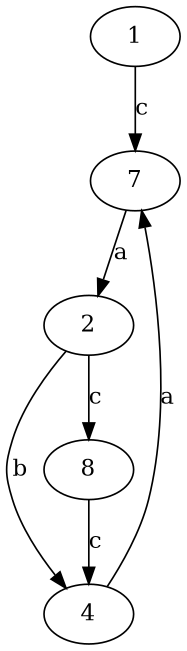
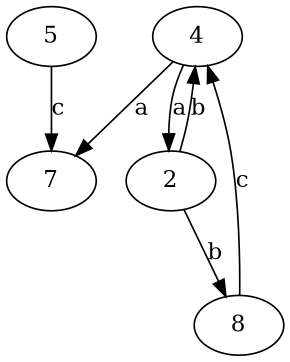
(135, 37) -> (51, 37)
(115, 245) -> (172, 99)
(95, 398) -> (216, 253)
